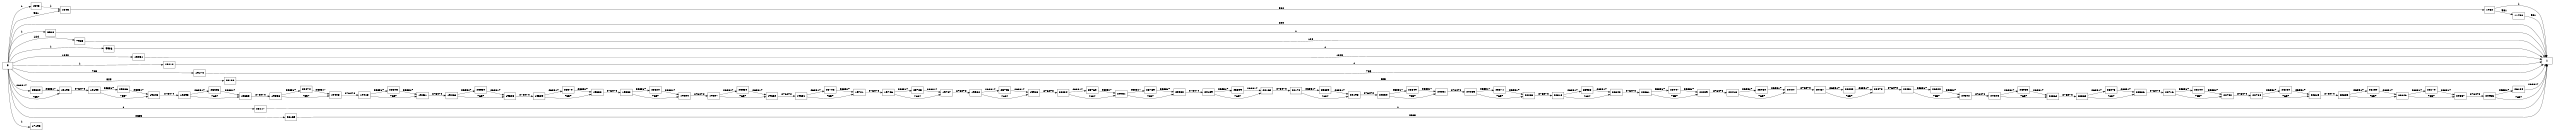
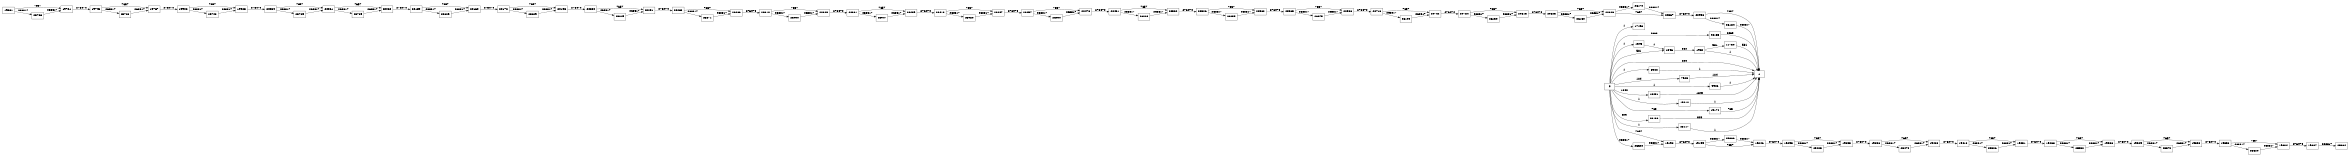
(772, 96) -> none
